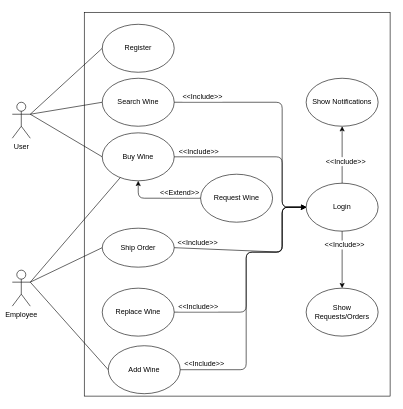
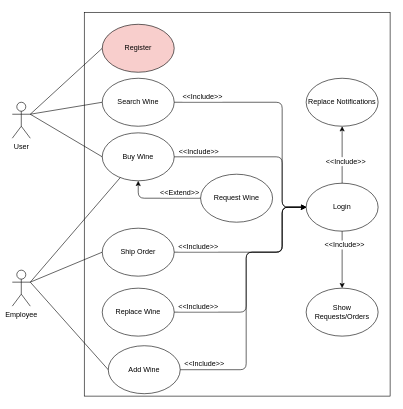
(138, 48) -> (138, 48)
(342, 102) -> (342, 102)
(138, 248) -> (138, 252)
